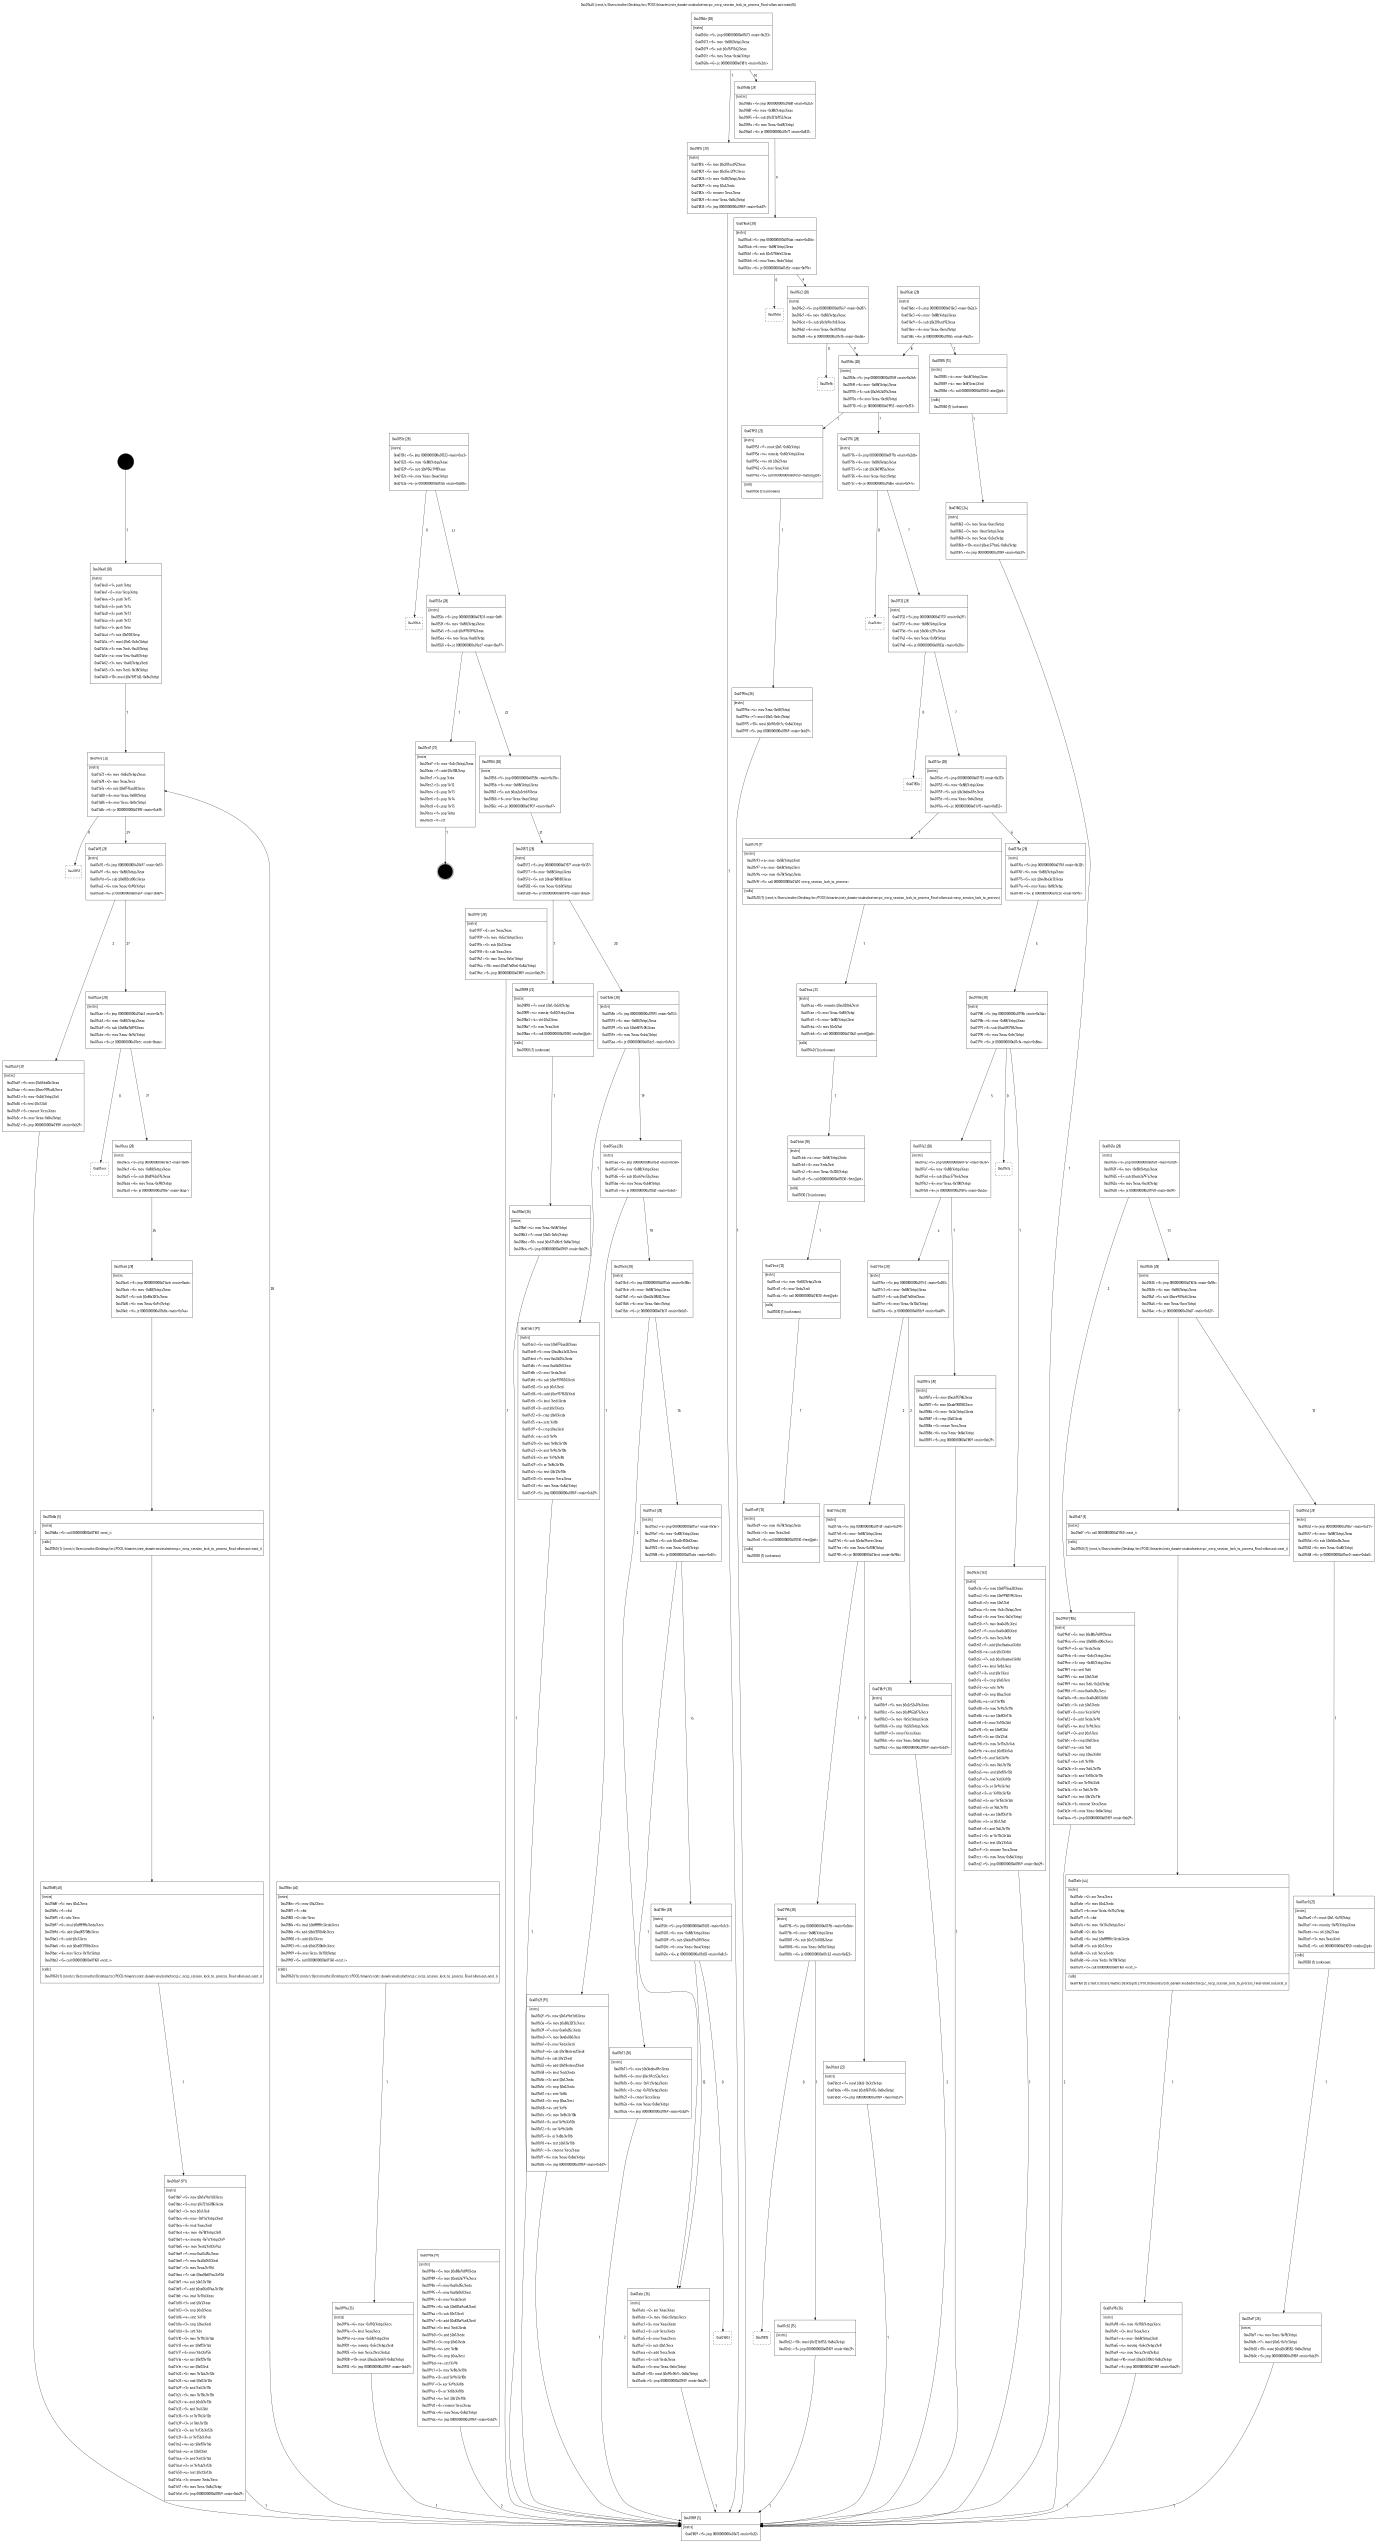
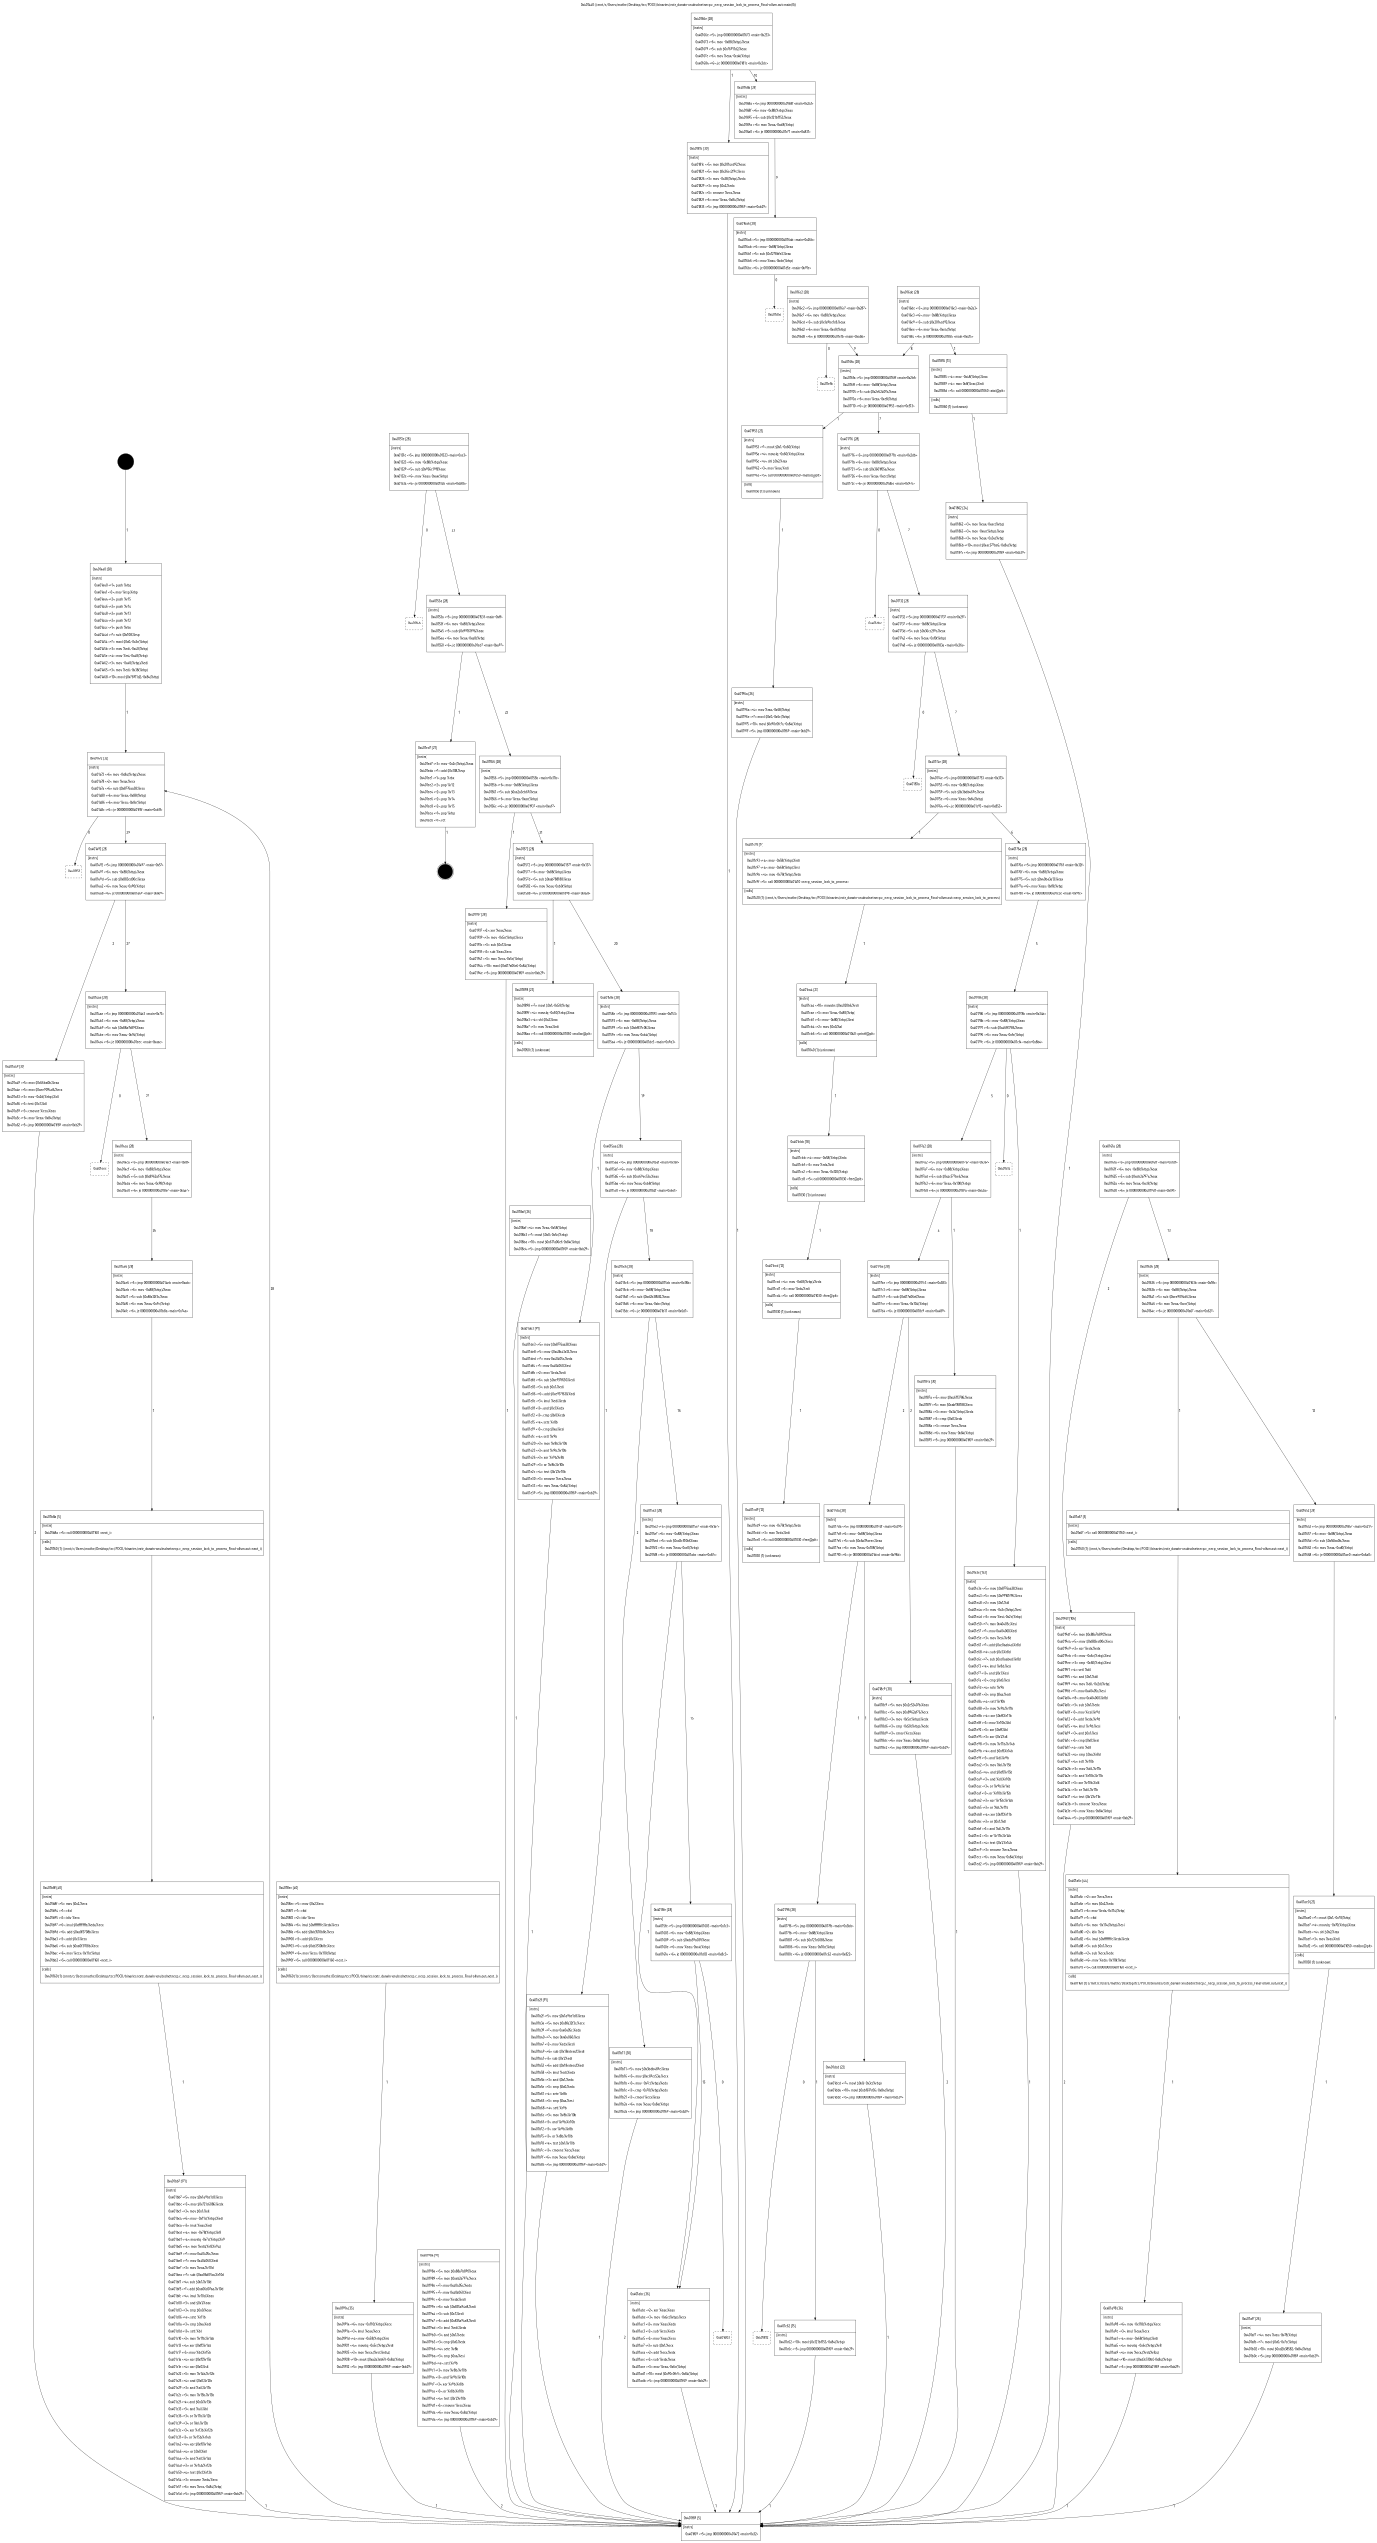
(801, 279) -> none
none -> (509, 859)
(552, 1130) -> none
